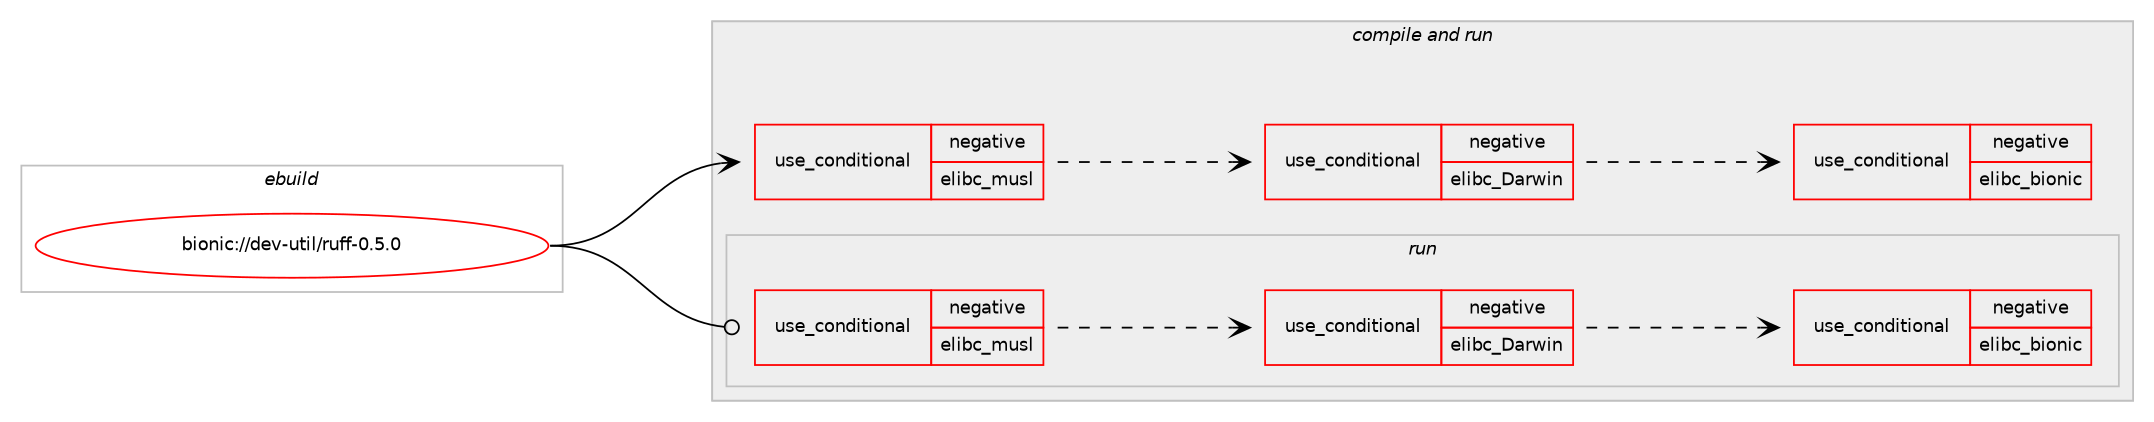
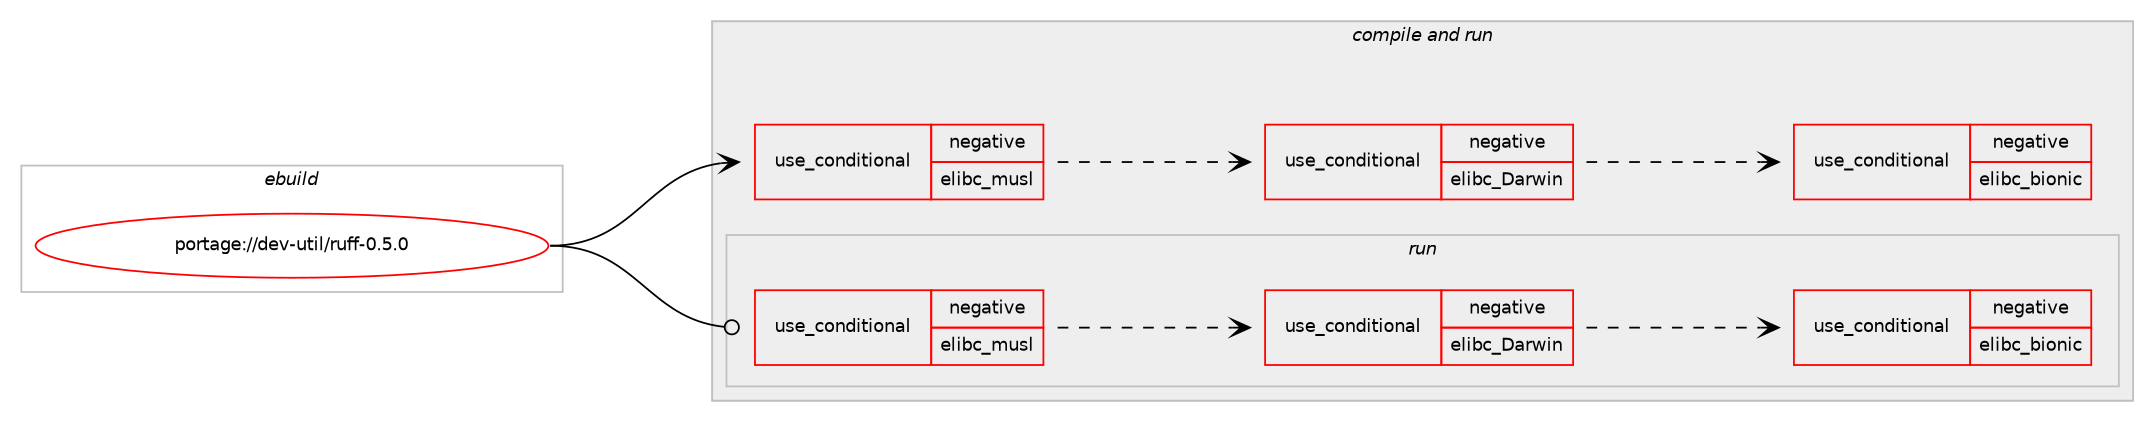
(292, 246) -> (292, 246)
